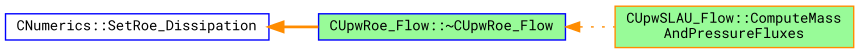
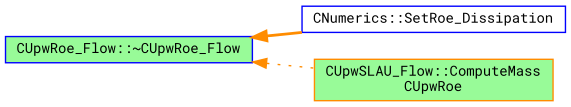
(301, 27) -> (284, 34)
(734, 27) -> (434, 80)
